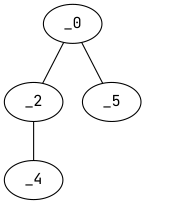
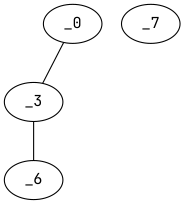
none -> (151, 24)
(34, 102) -> (34, 102)
(112, 102) -> none
(34, 180) -> (34, 180)
